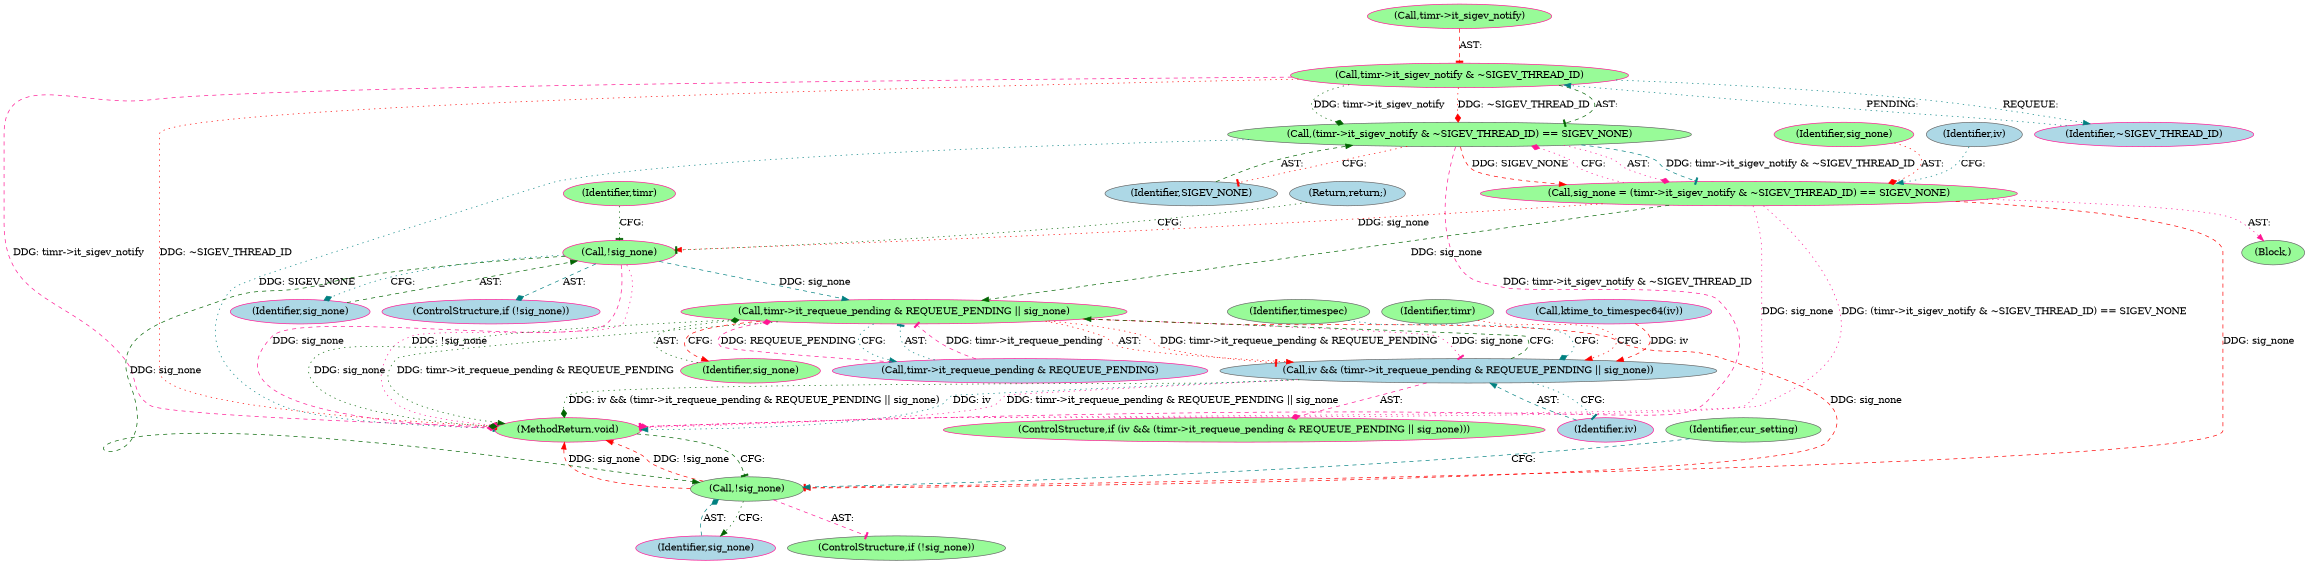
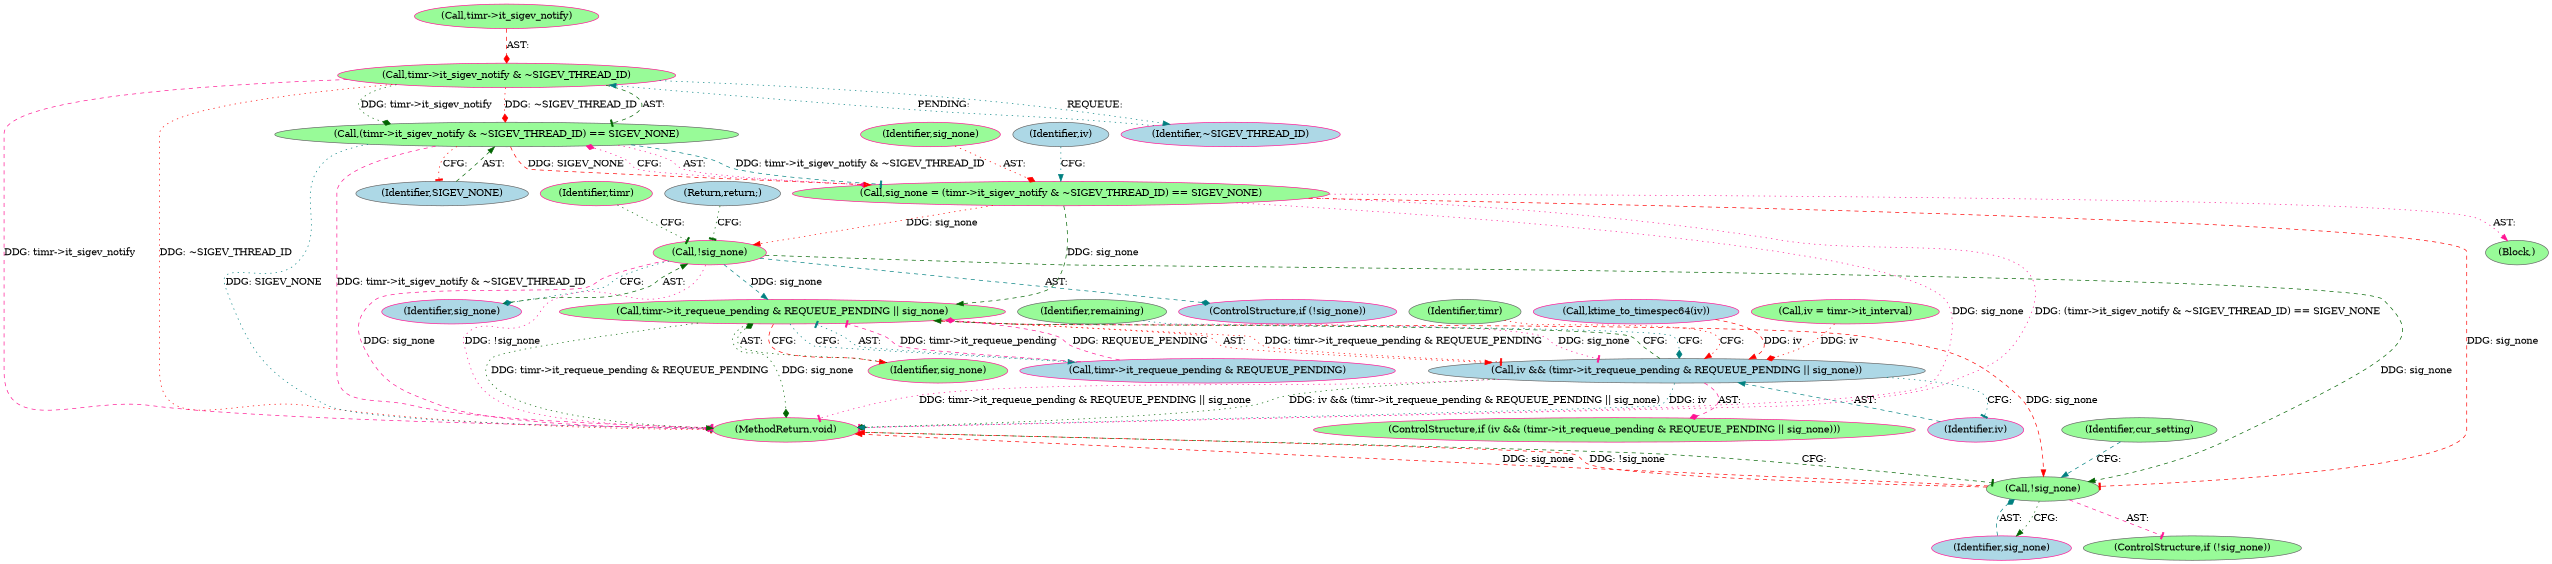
(1460, 44) -> (507, 42)
(1299, 312) -> (1092, 312)
none -> (1845, 312)
